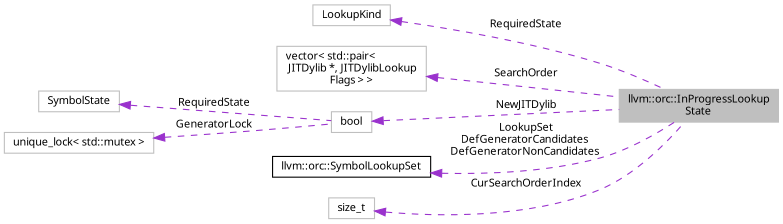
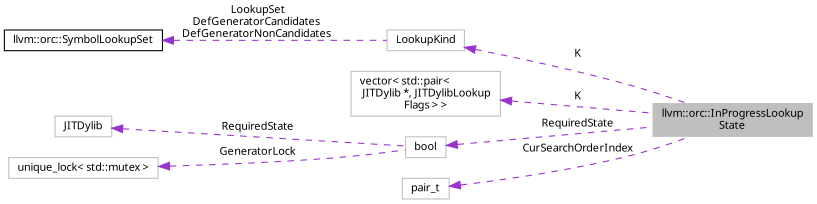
(525, 25) -> (577, 54)
(525, 74) -> (577, 96)
(79, 101) -> (83, 126)
(525, 105) -> (577, 124)
(563, 166) -> (280, 40)
(352, 208) -> (426, 189)
